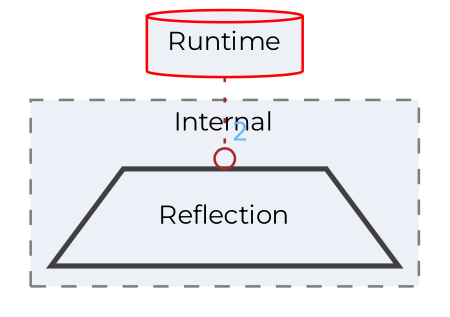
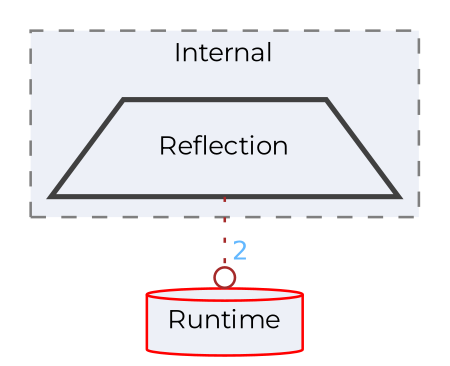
(225, 116) -> (225, 234)
